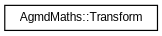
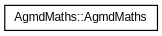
(81, 18) -> (81, 18)
